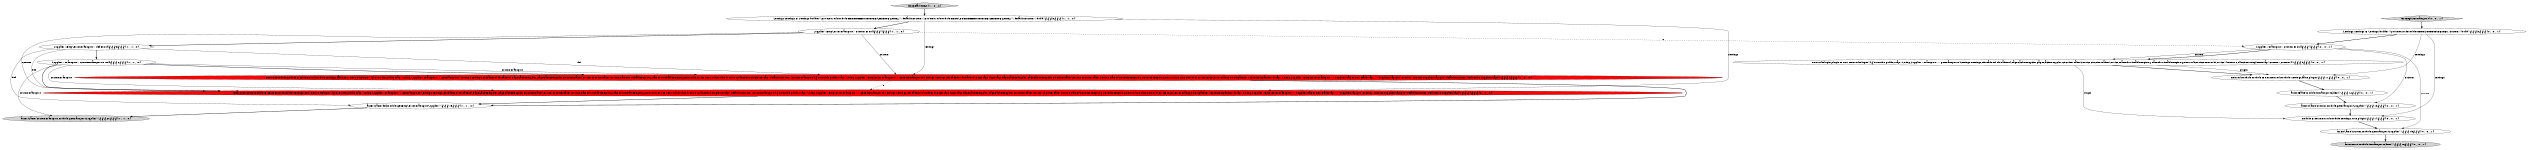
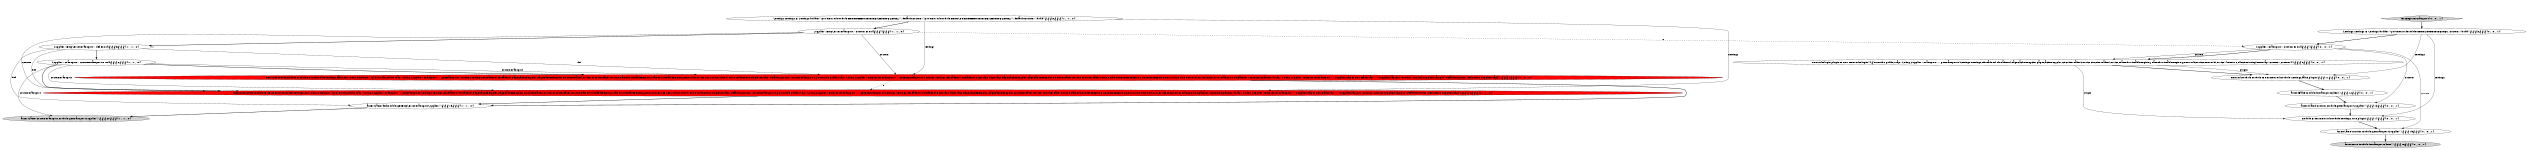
(925, 6) -> none
